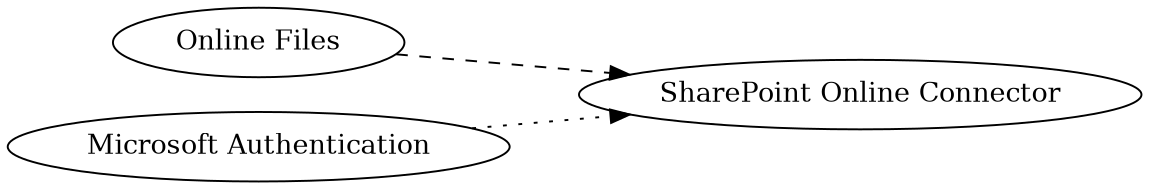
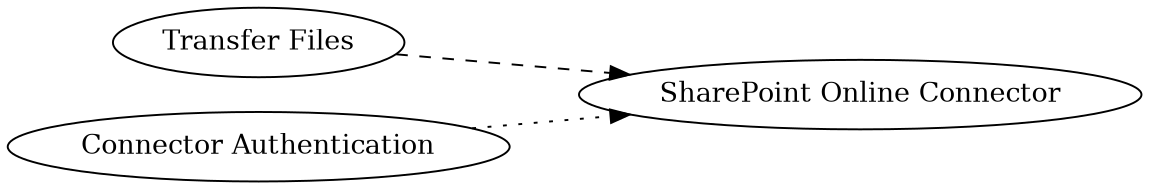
(259, 42) -> (259, 42)
(259, 147) -> (259, 147)
